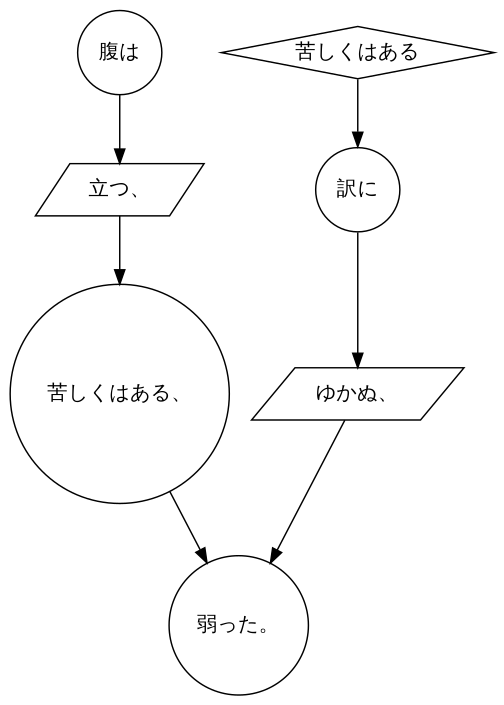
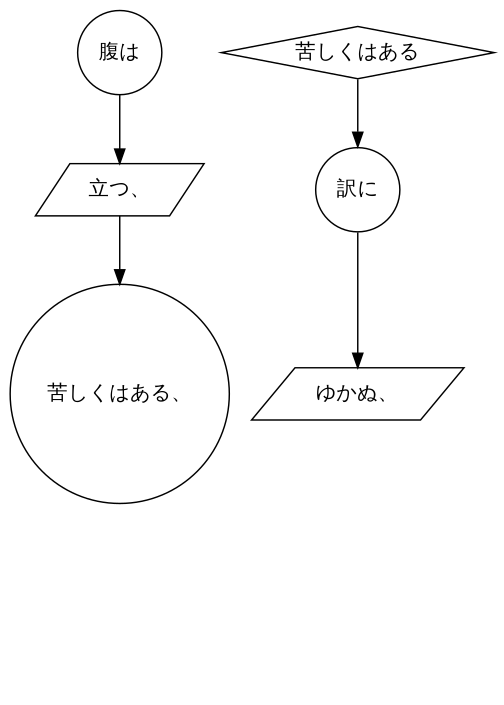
(239, 625) -> none
